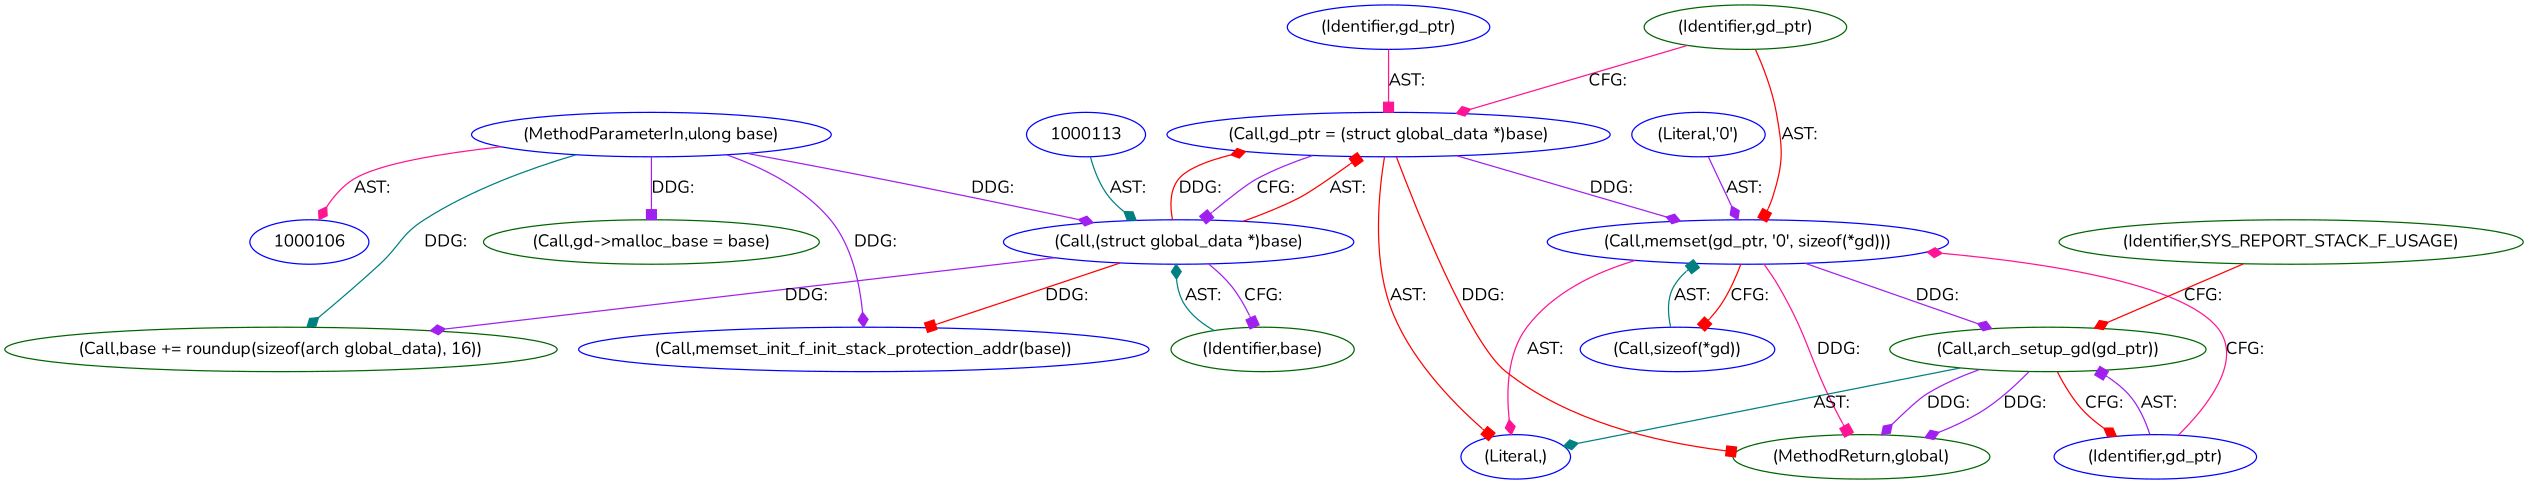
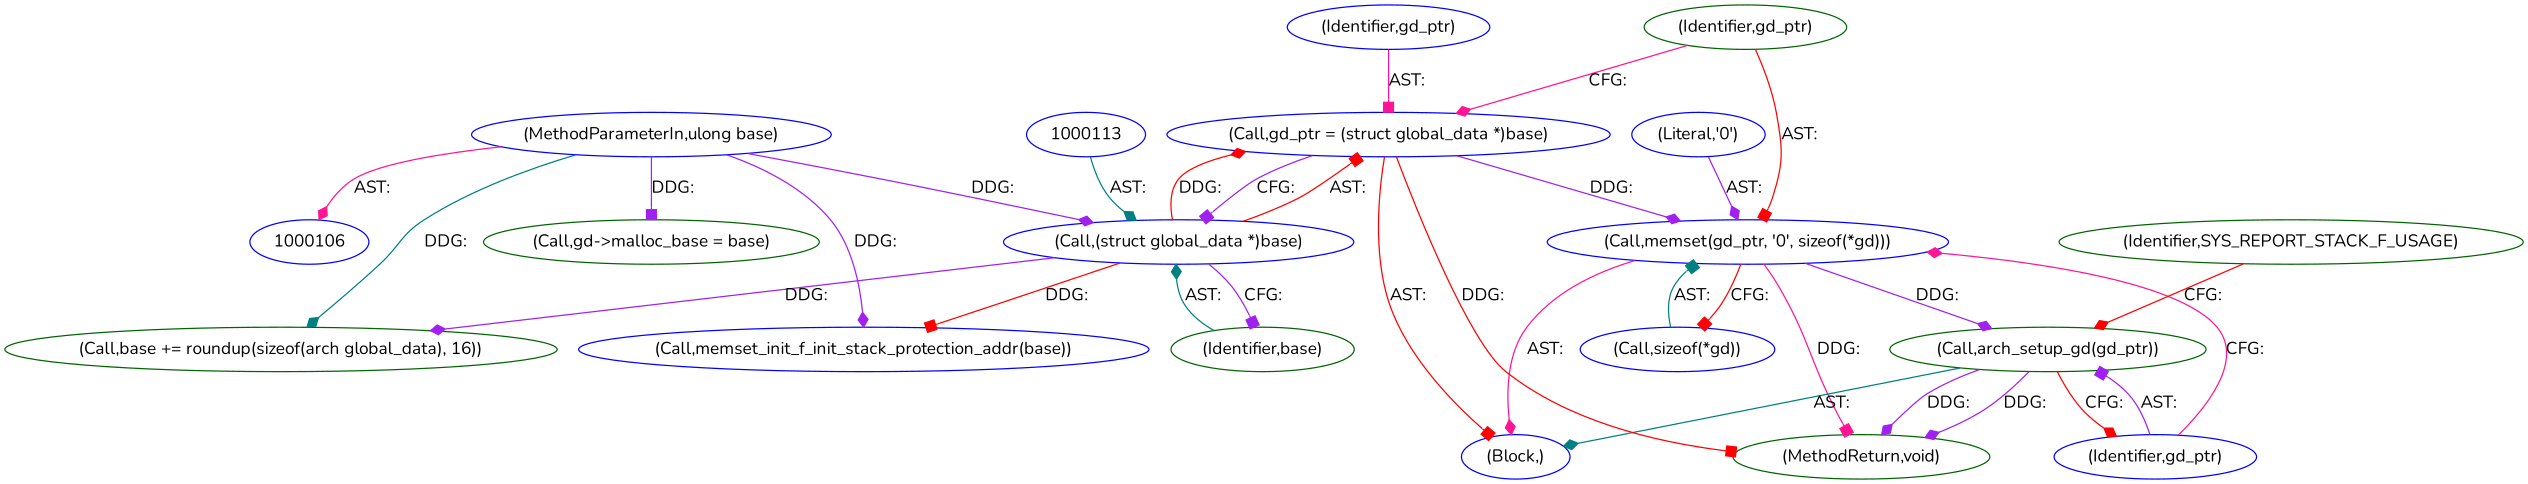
(1516, 457) -> (1516, 457)
(1861, 457) -> (1861, 457)
